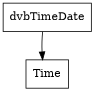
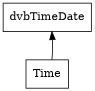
(42, 42) -> (53, 50)
